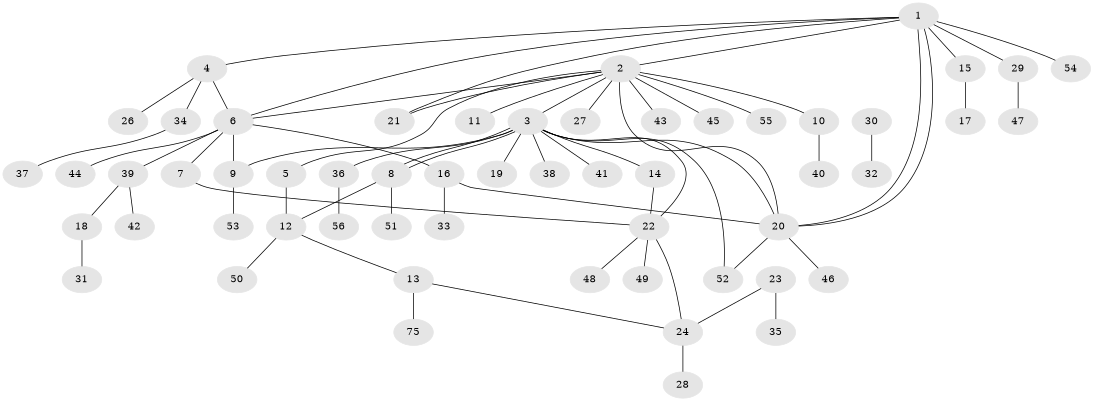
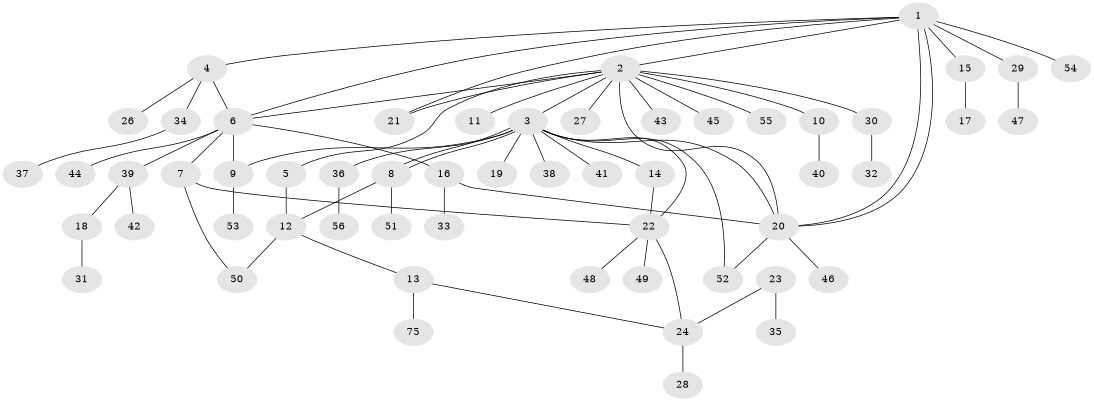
none -> (750, 86)
none -> (202, 230)
